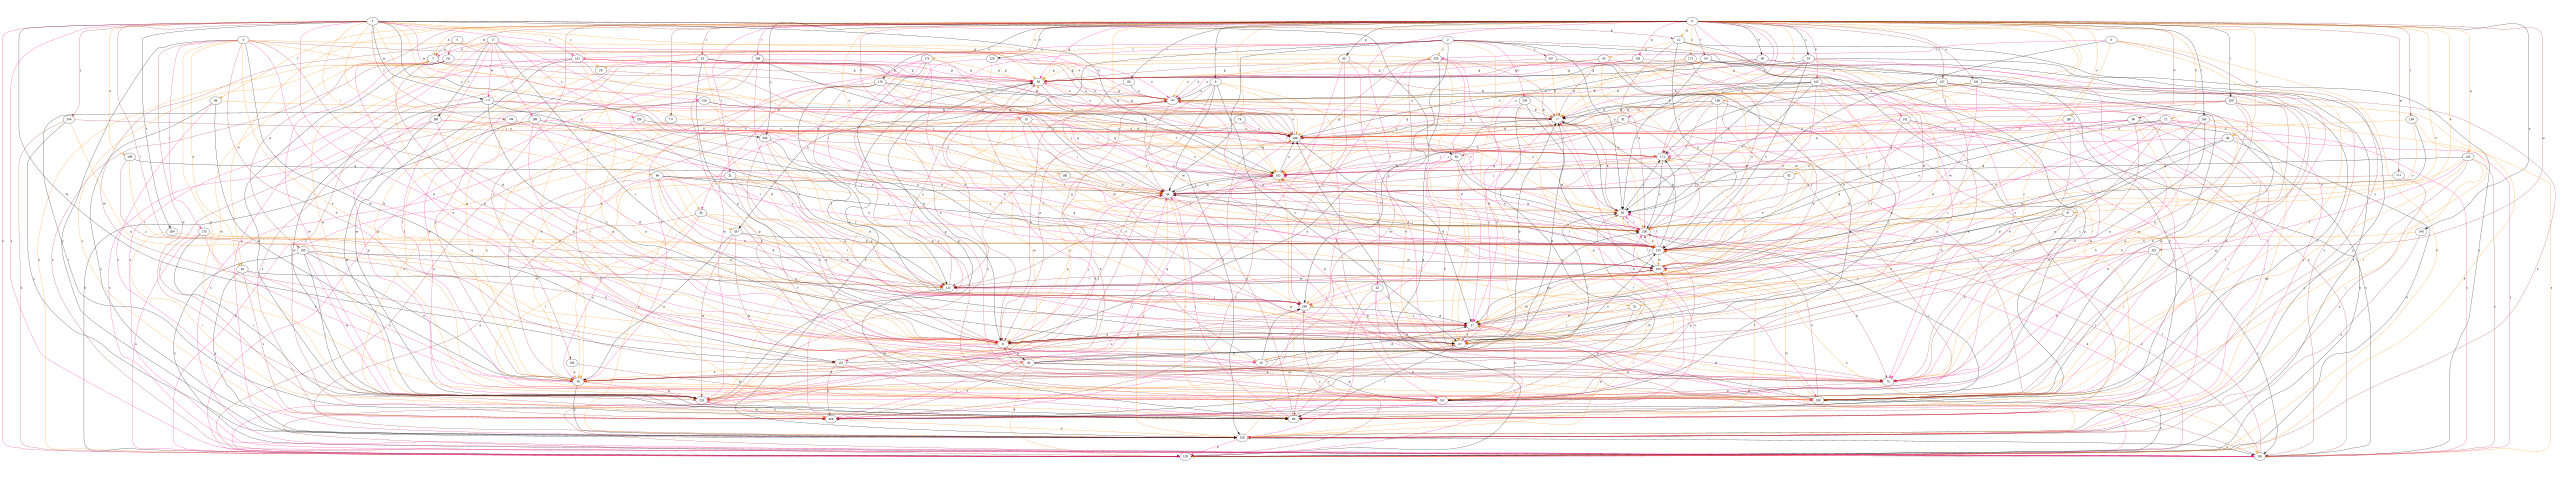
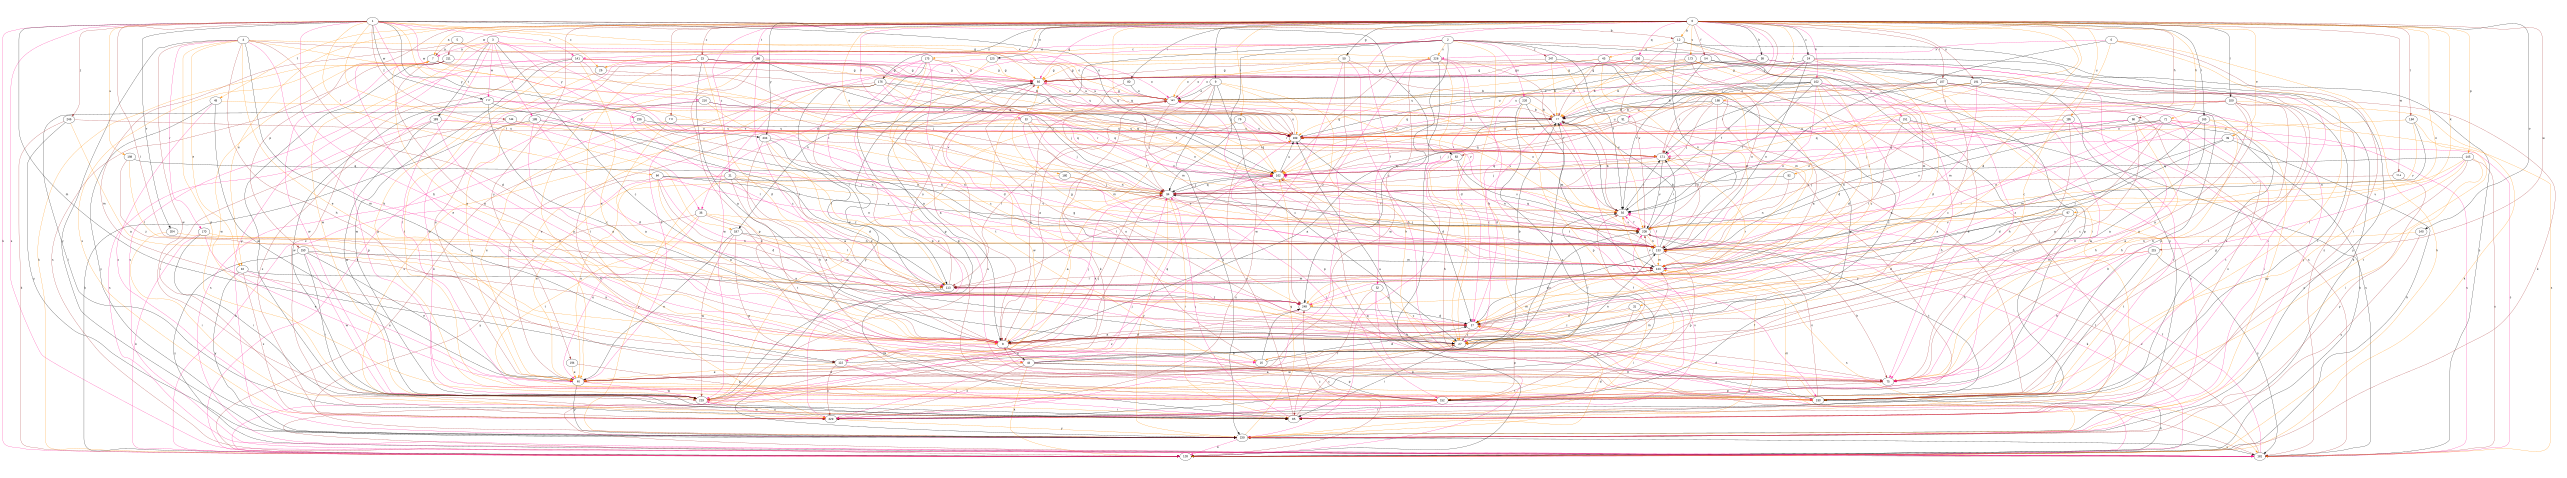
(508, 100) -> (508, 100)
(1248, 248) -> (1200, 349)
